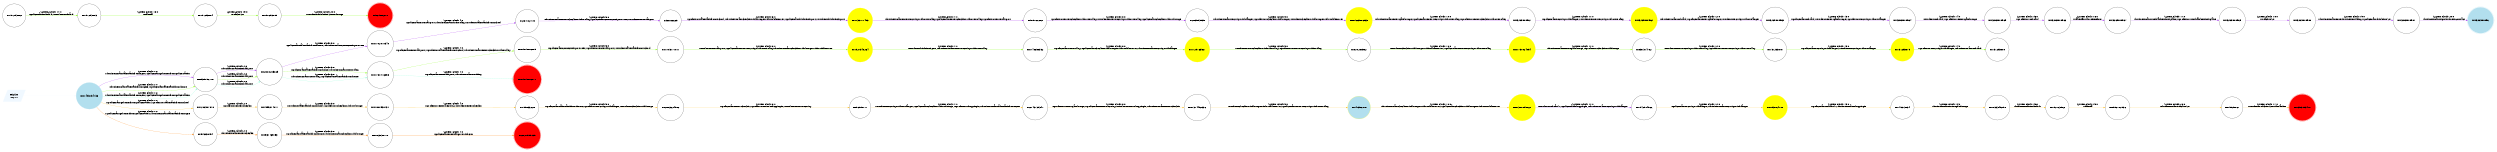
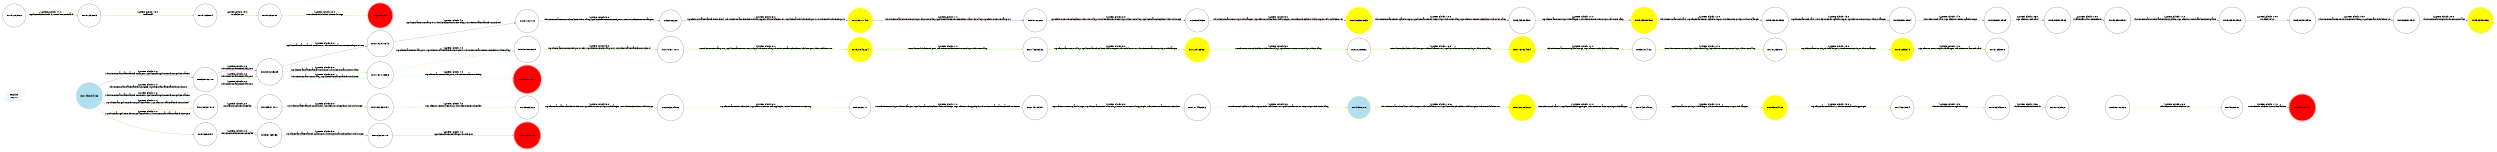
(2481, 20) -> (2481, 20)
(2086, 108) -> none
